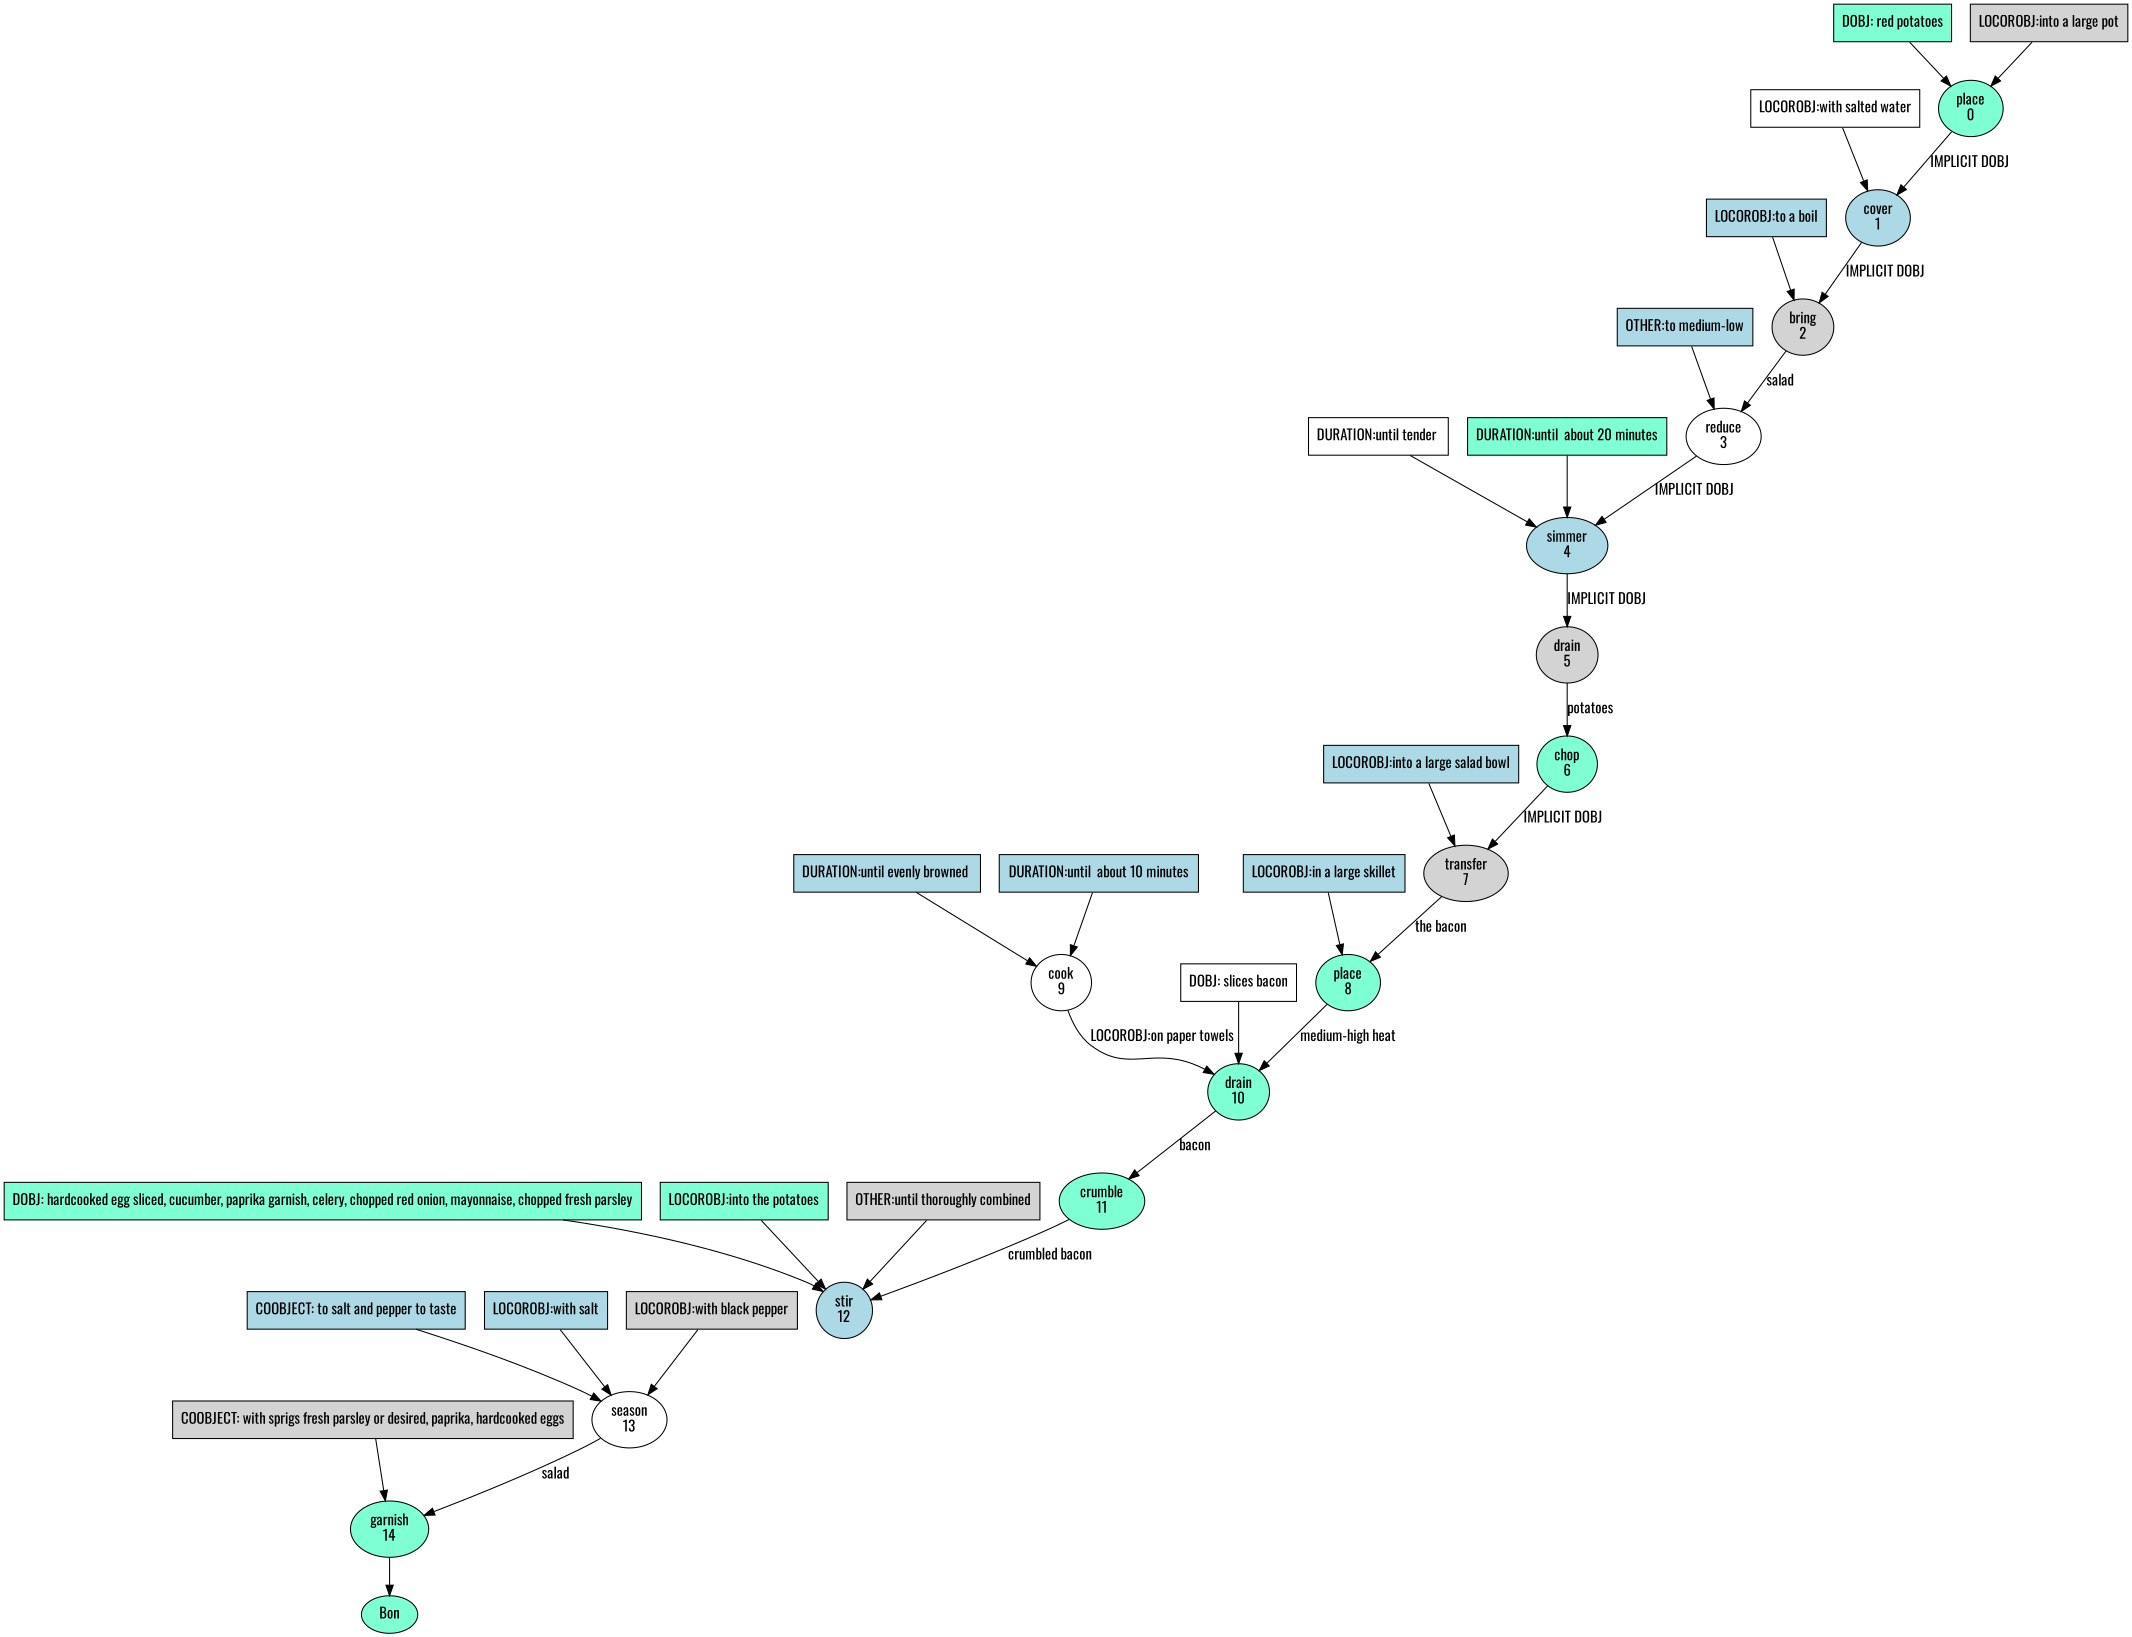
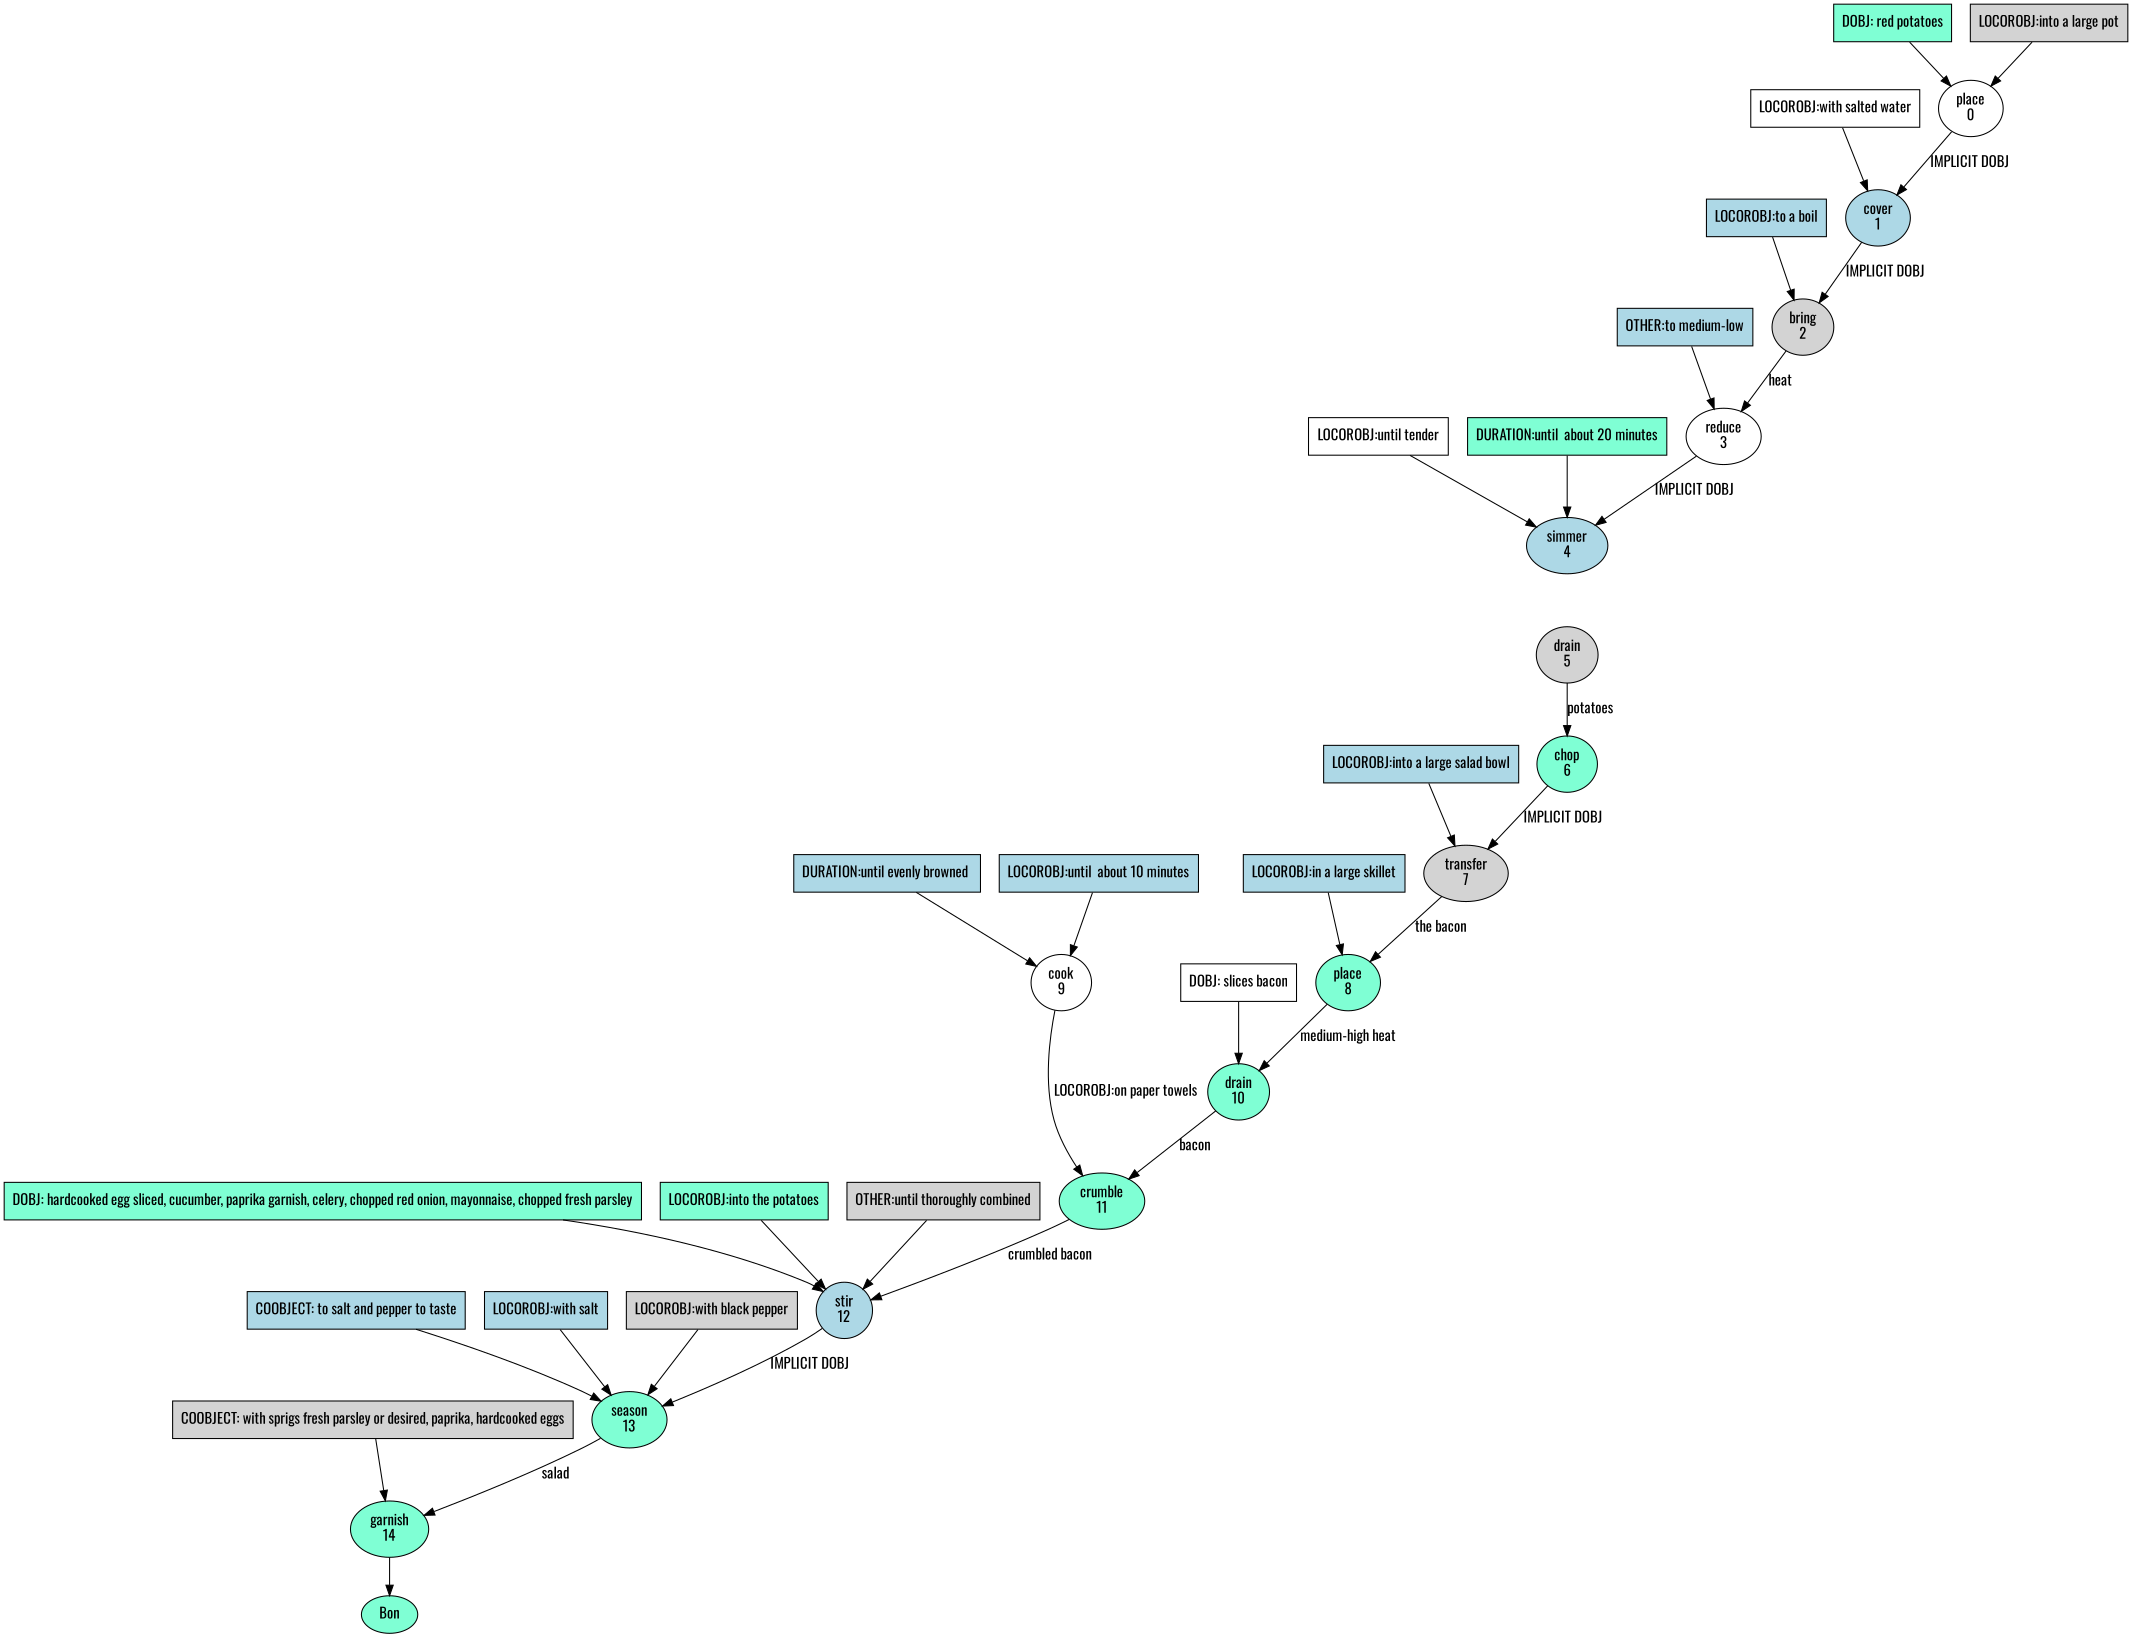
(1971, 108) -> (1971, 108)
(1780, 382) -> (1780, 382)
(1378, 436) -> (1378, 436)
(1567, 595) -> none
(1099, 873) -> (1099, 873)
(1126, 1059) -> (1049, 1091)
none -> (749, 1369)
(629, 1420) -> (629, 1420)
